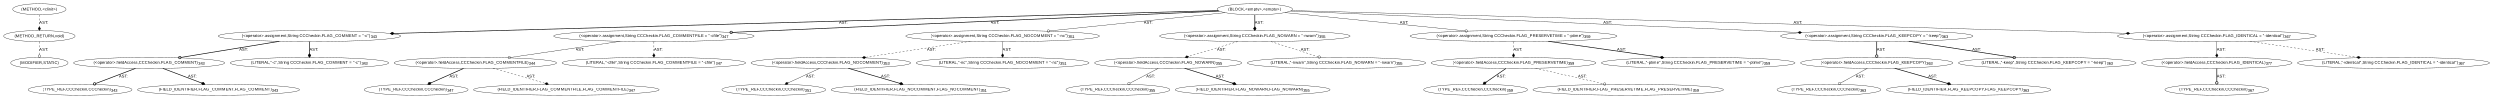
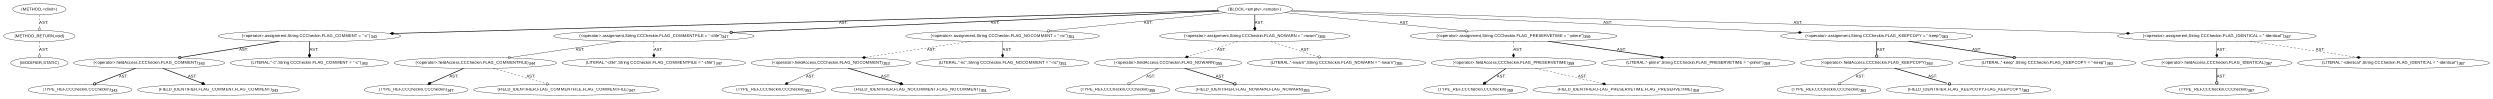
(39, 21) -> (39, 21)
(2269, 62) -> (2269, 62)
(520, 76) -> (520, 76)
(1209, 76) -> (1209, 76)
(1570, 76) -> (1570, 76)
(1921, 76) -> (1921, 76)
